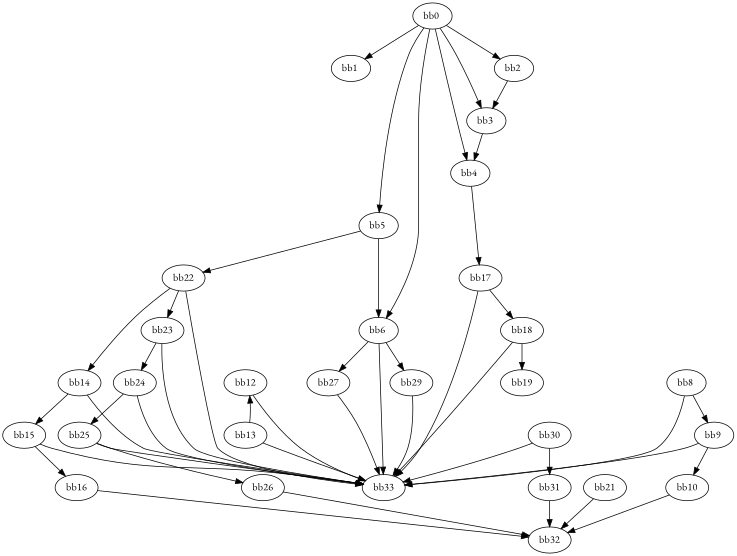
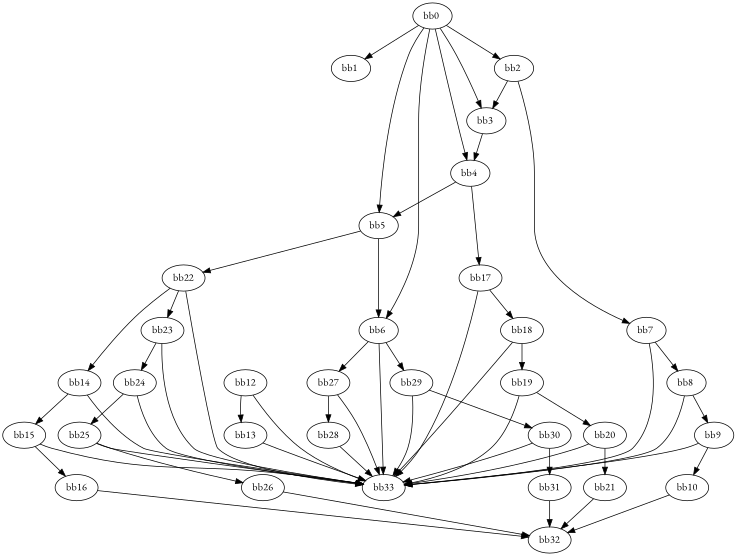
none -> (428, 198)
none -> (646, 330)
none -> (477, 408)
(250, 413) -> (241, 405)
none -> (328, 435)
none -> (605, 435)
none -> (483, 454)
